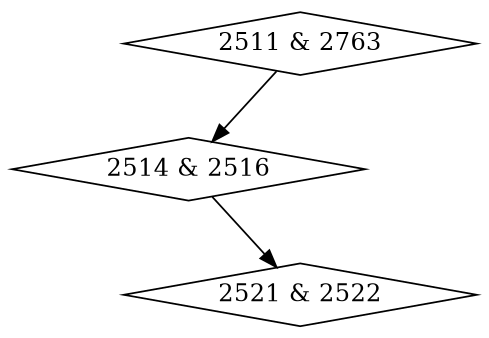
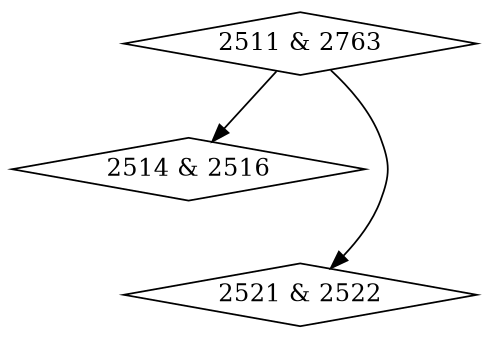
(239, 226) -> (387, 160)
